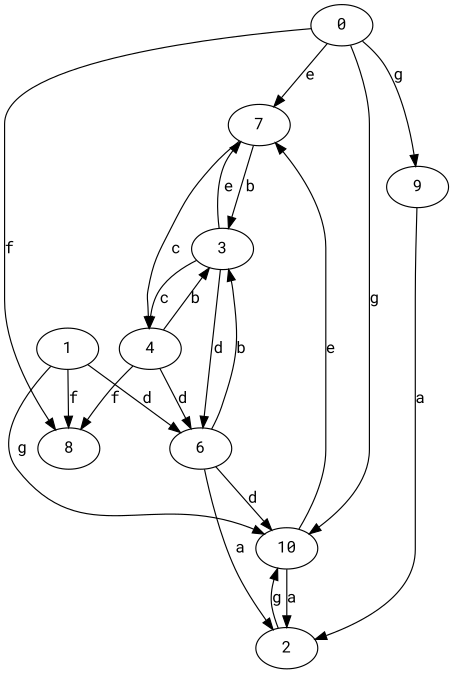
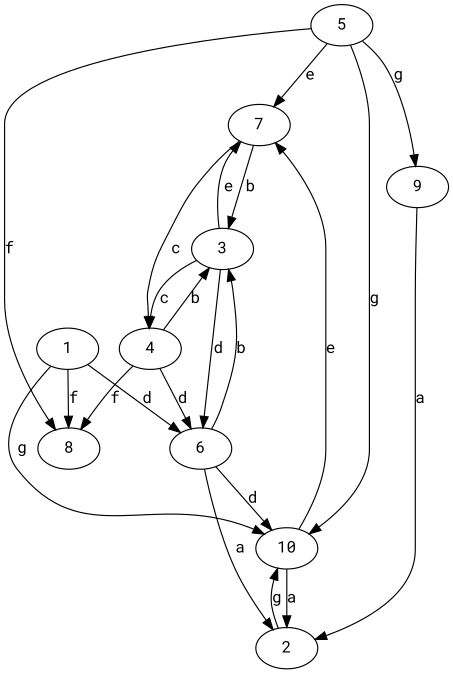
(342, 25) -> (342, 25)
